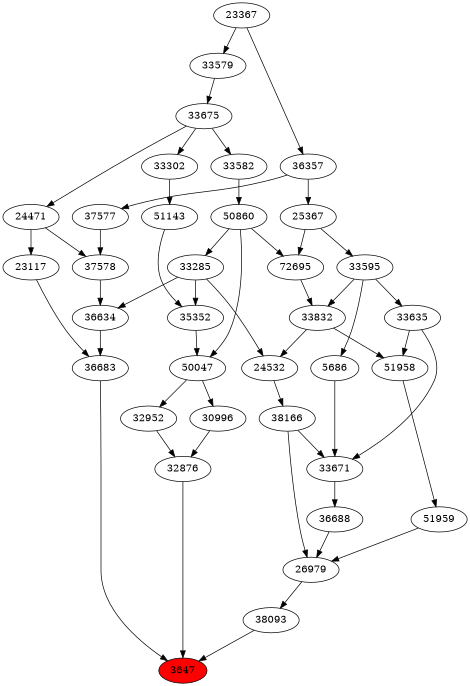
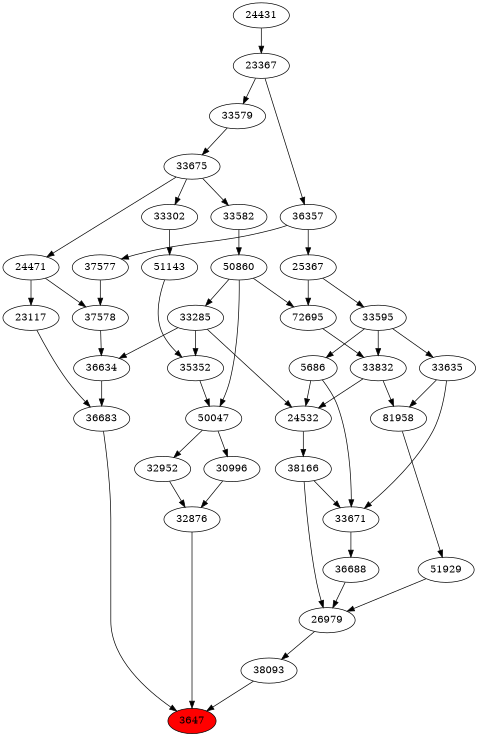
none -> (261, 15)
(400, 368) -> (399, 419)
none -> (309, 390)
(439, 519) -> (446, 570)
